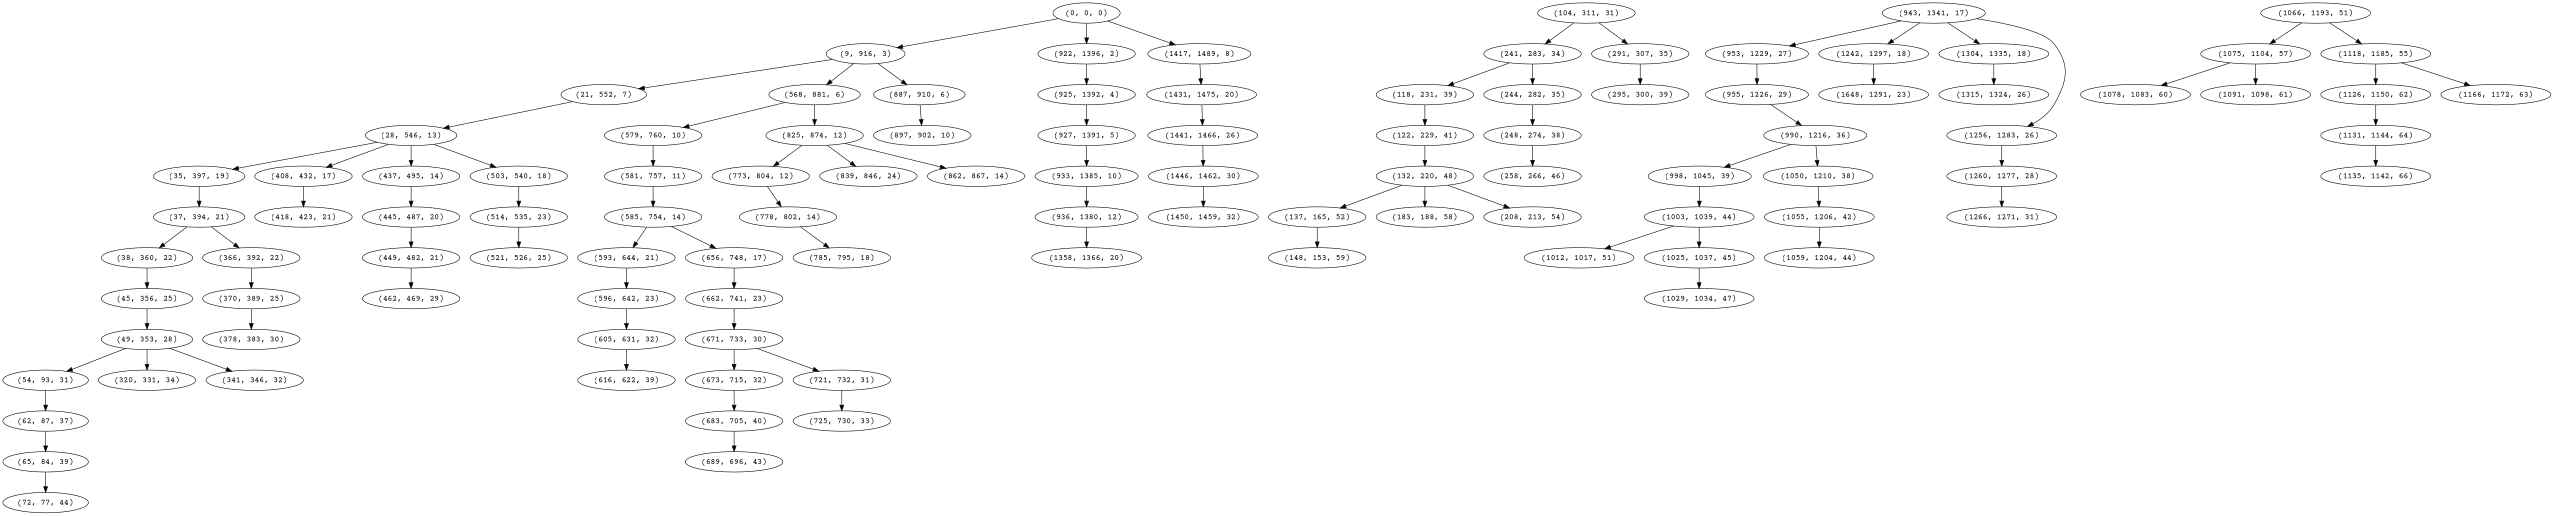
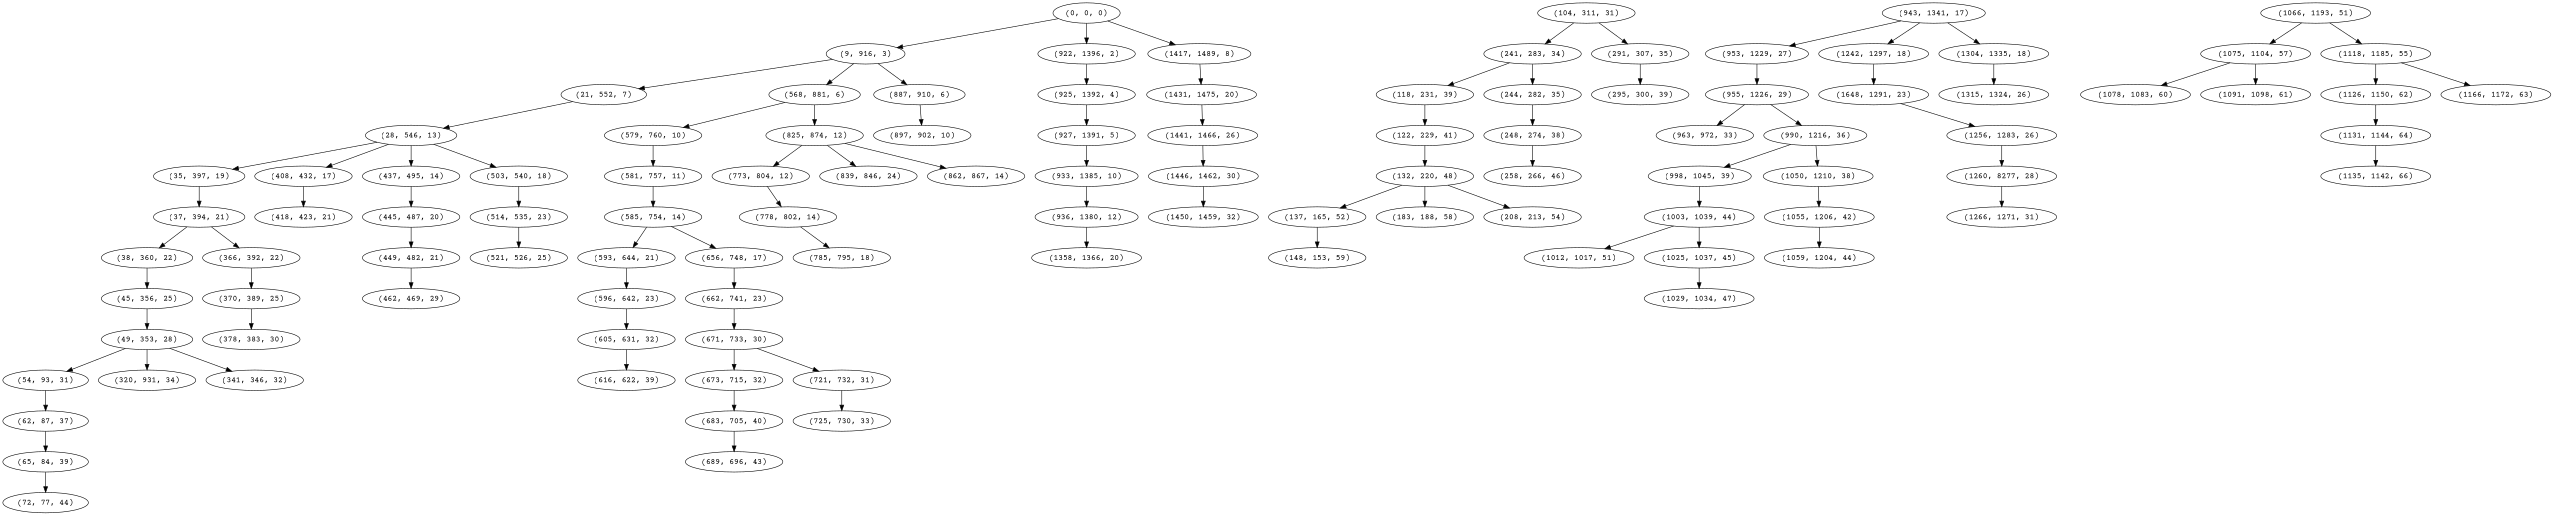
(2057, 49) -> (1935, 114)
none -> (1705, 135)
(2002, 176) -> (2002, 176)
(147, 380) -> (147, 380)
